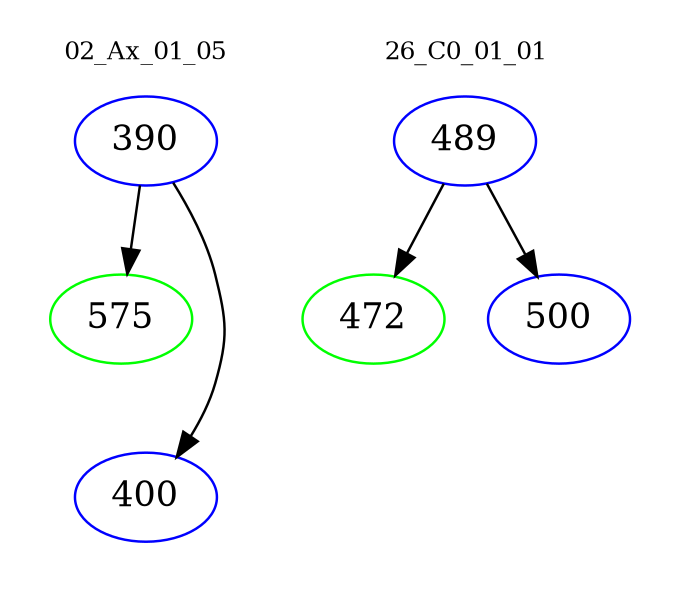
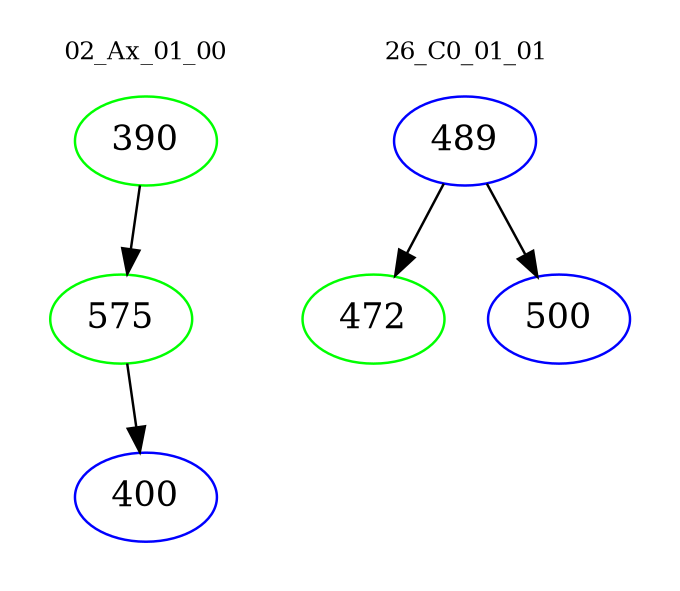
(146, 53) -> (146, 53)
(146, 141) -> (146, 141)
(222, 308) -> (132, 395)
